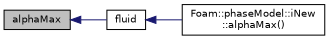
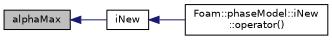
(126, 20) -> (128, 20)
(253, 20) -> (257, 20)
